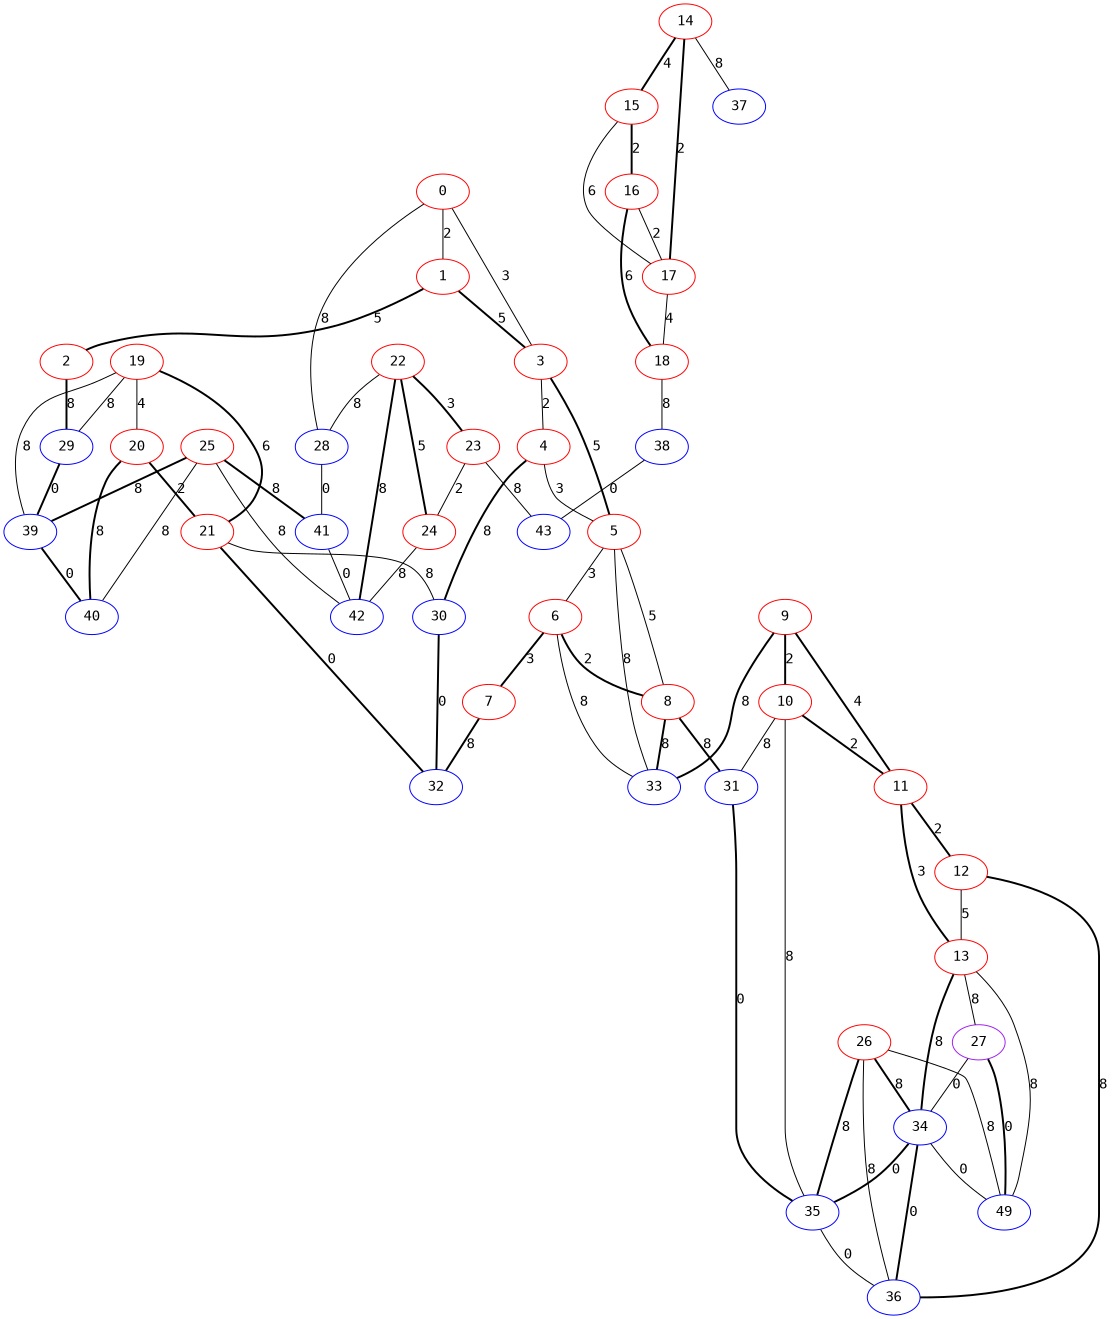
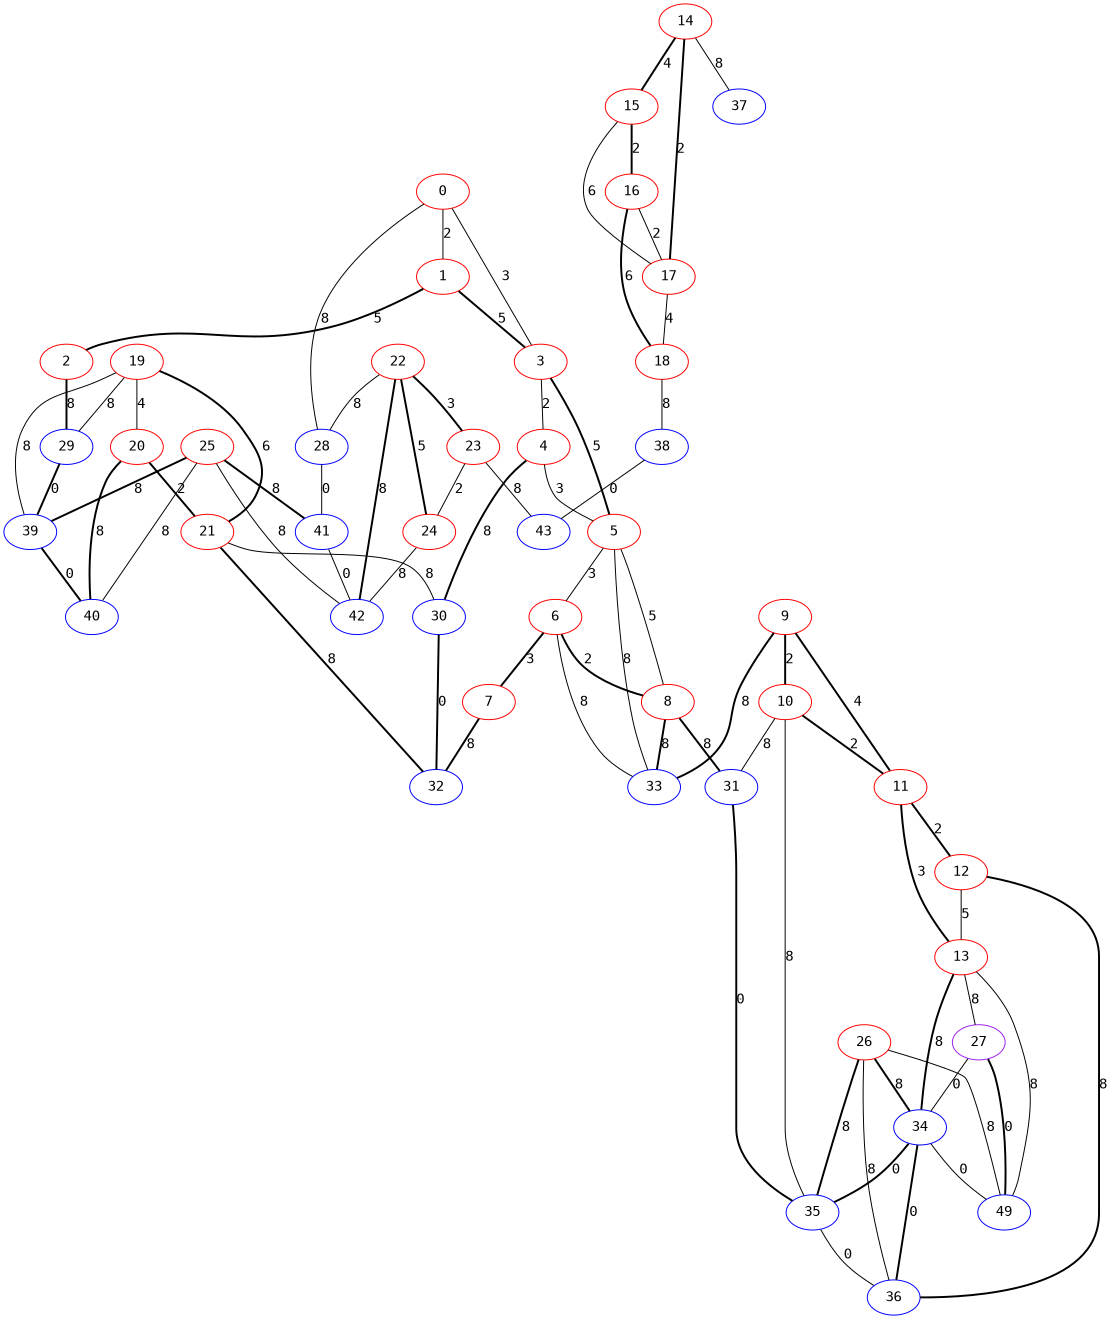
(332, 660) -> (332, 660)
